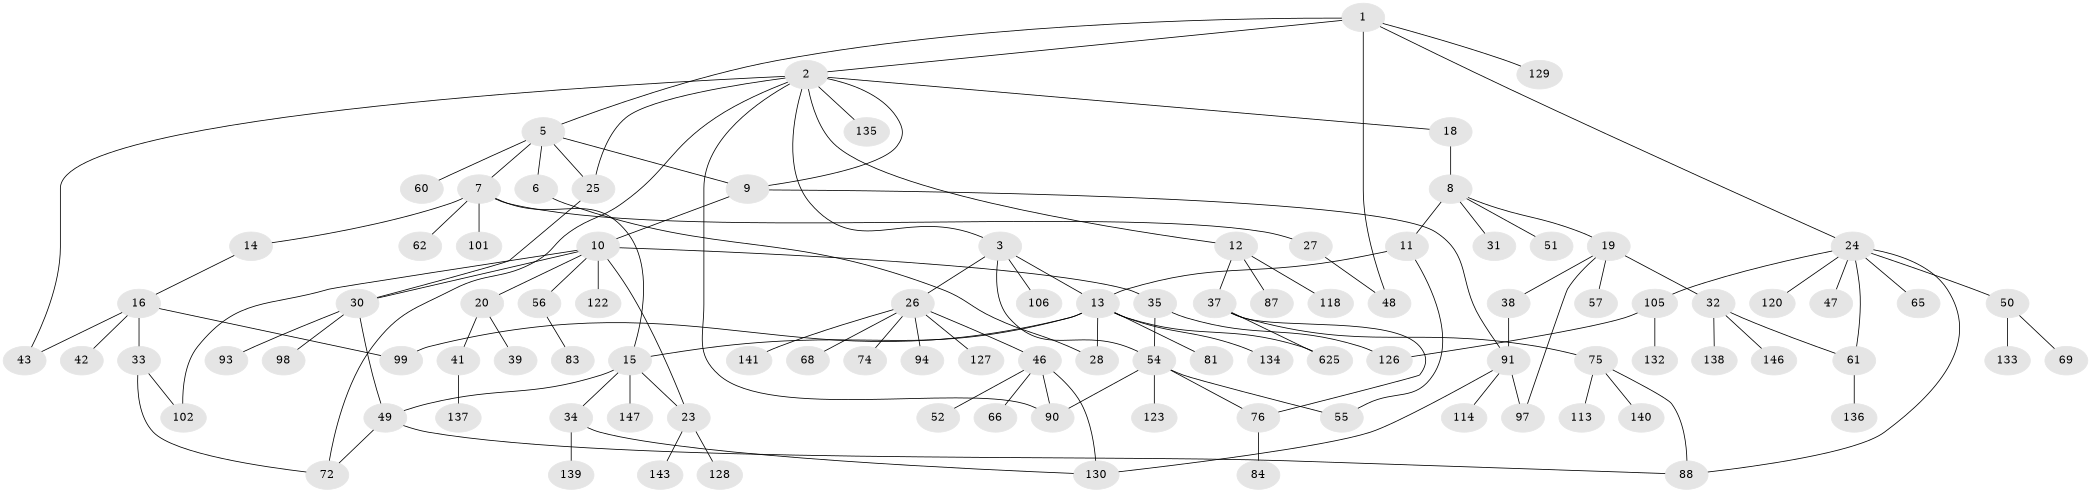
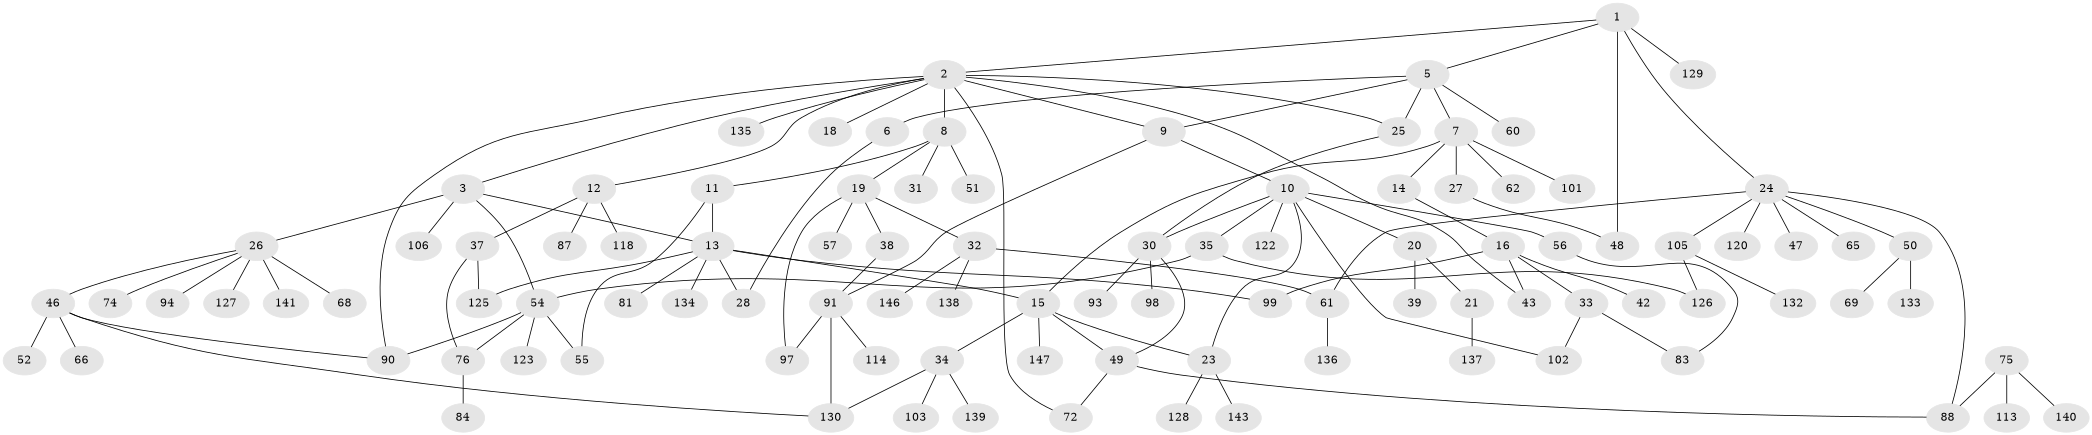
(1451, 161) -> (945, 103)
(1386, 337) -> none
(458, 361) -> (1472, 303)
(1330, 361) -> (479, 303)
none -> (916, 418)
(198, 452) -> (1635, 332)
